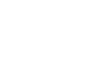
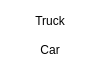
none -> (51, 36)
